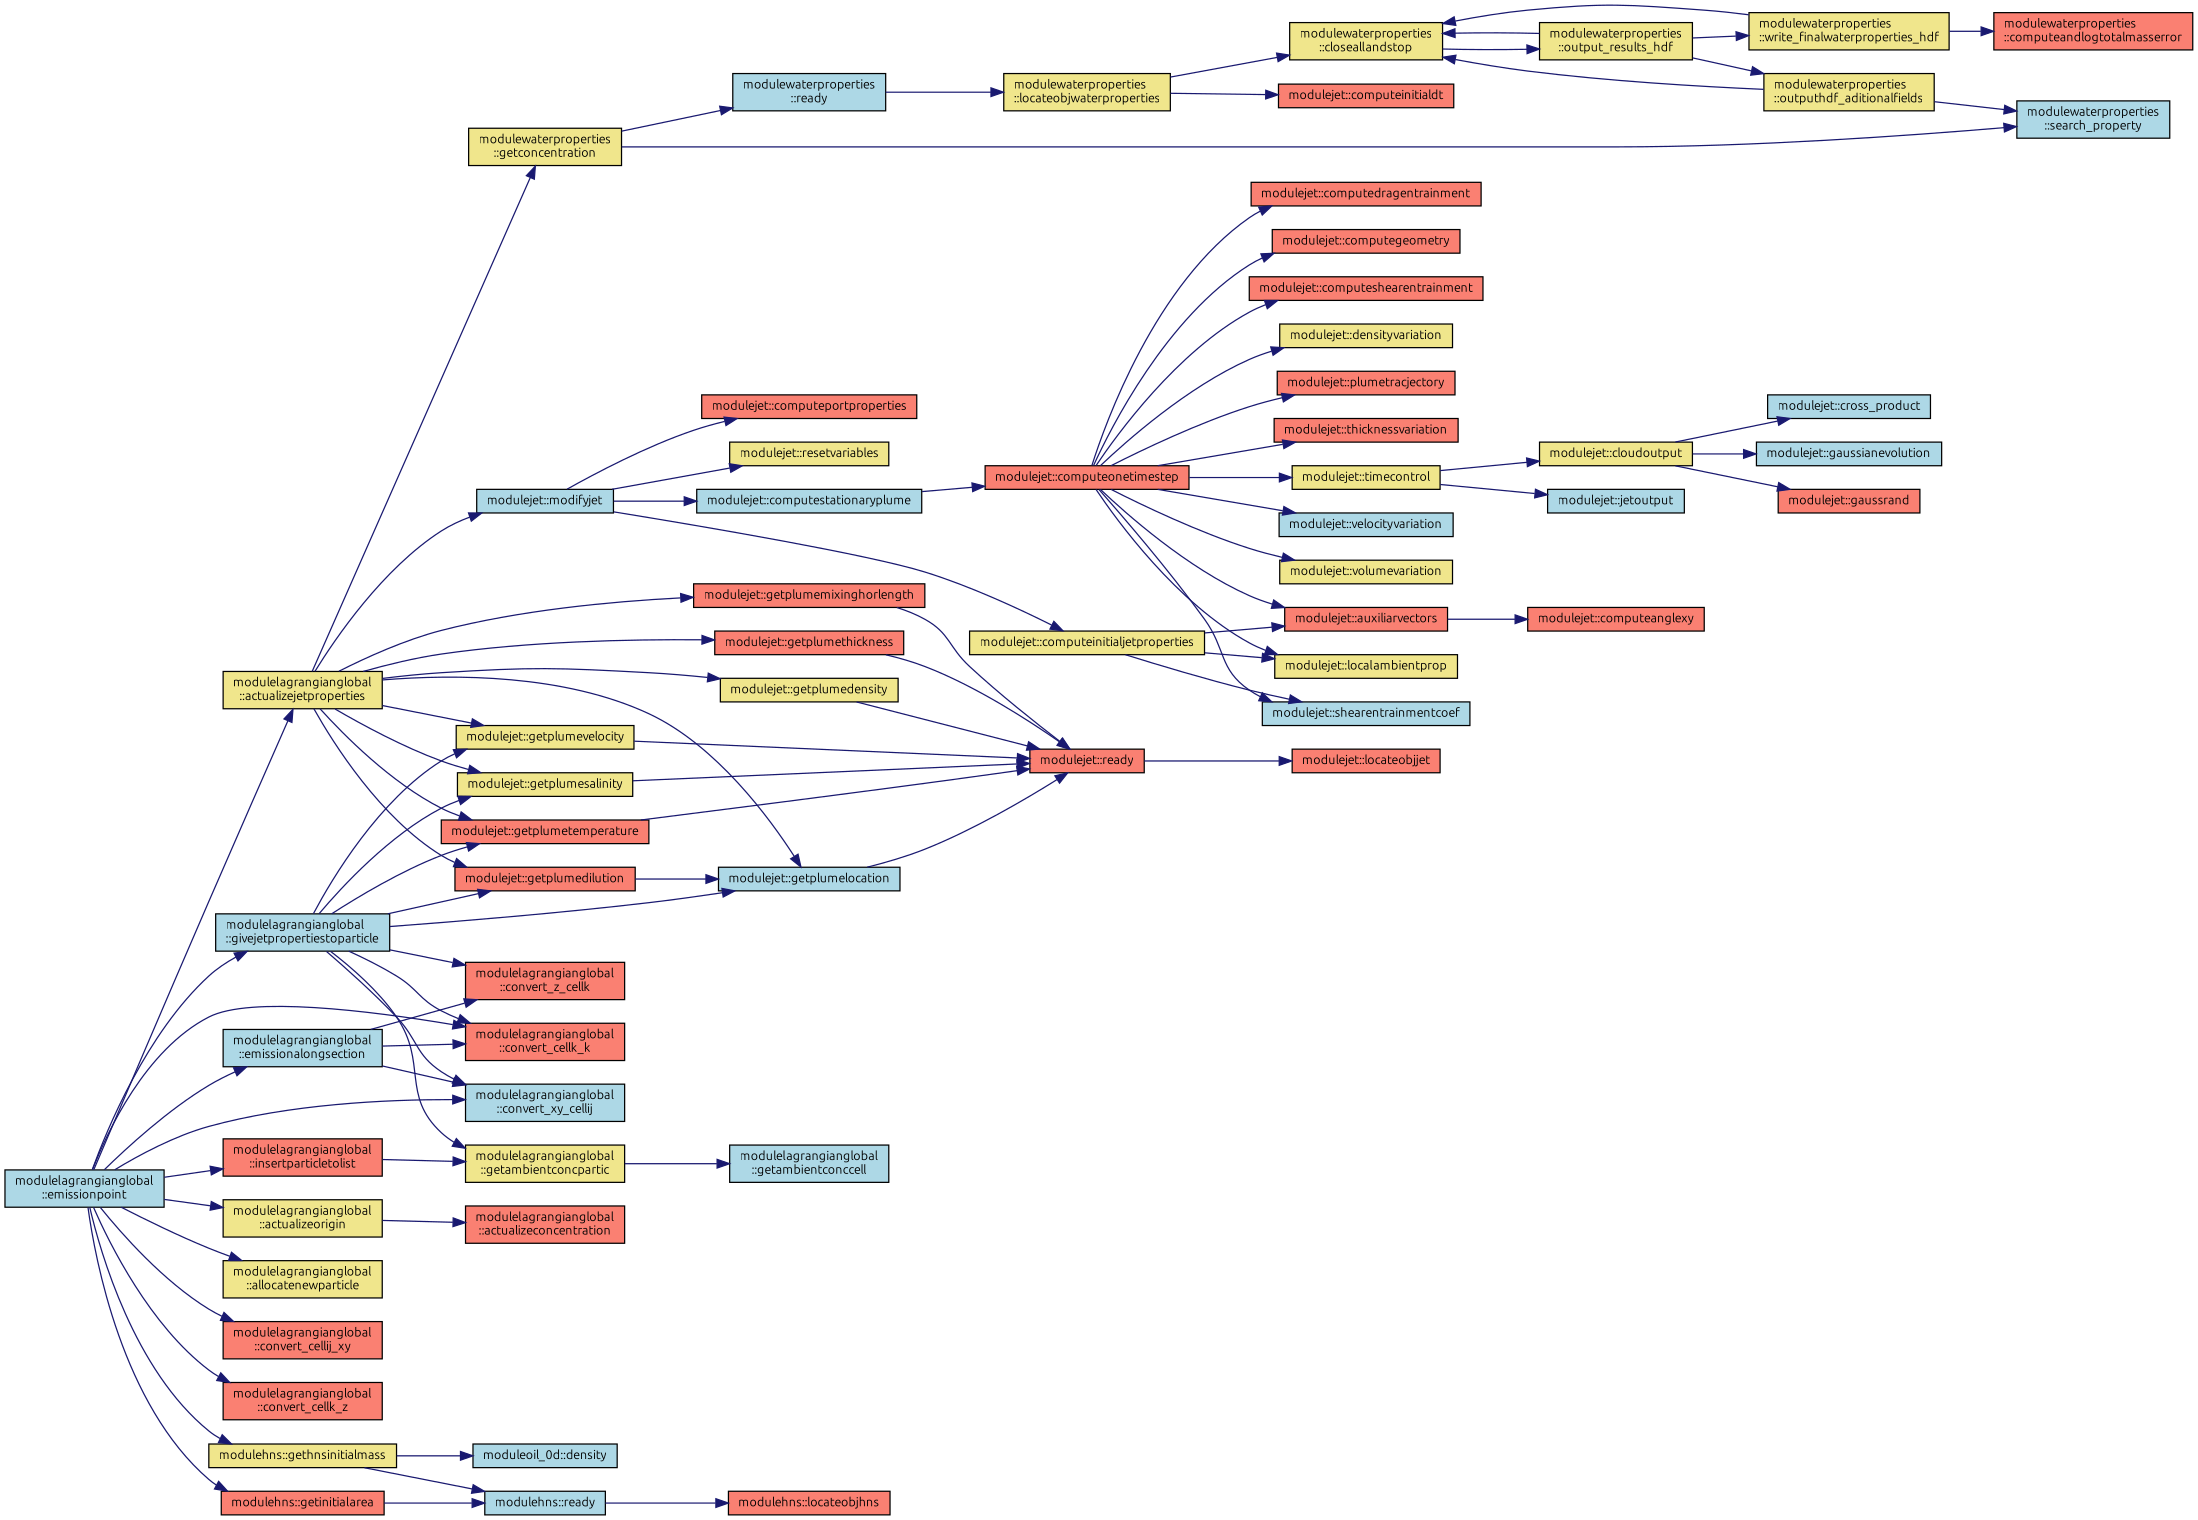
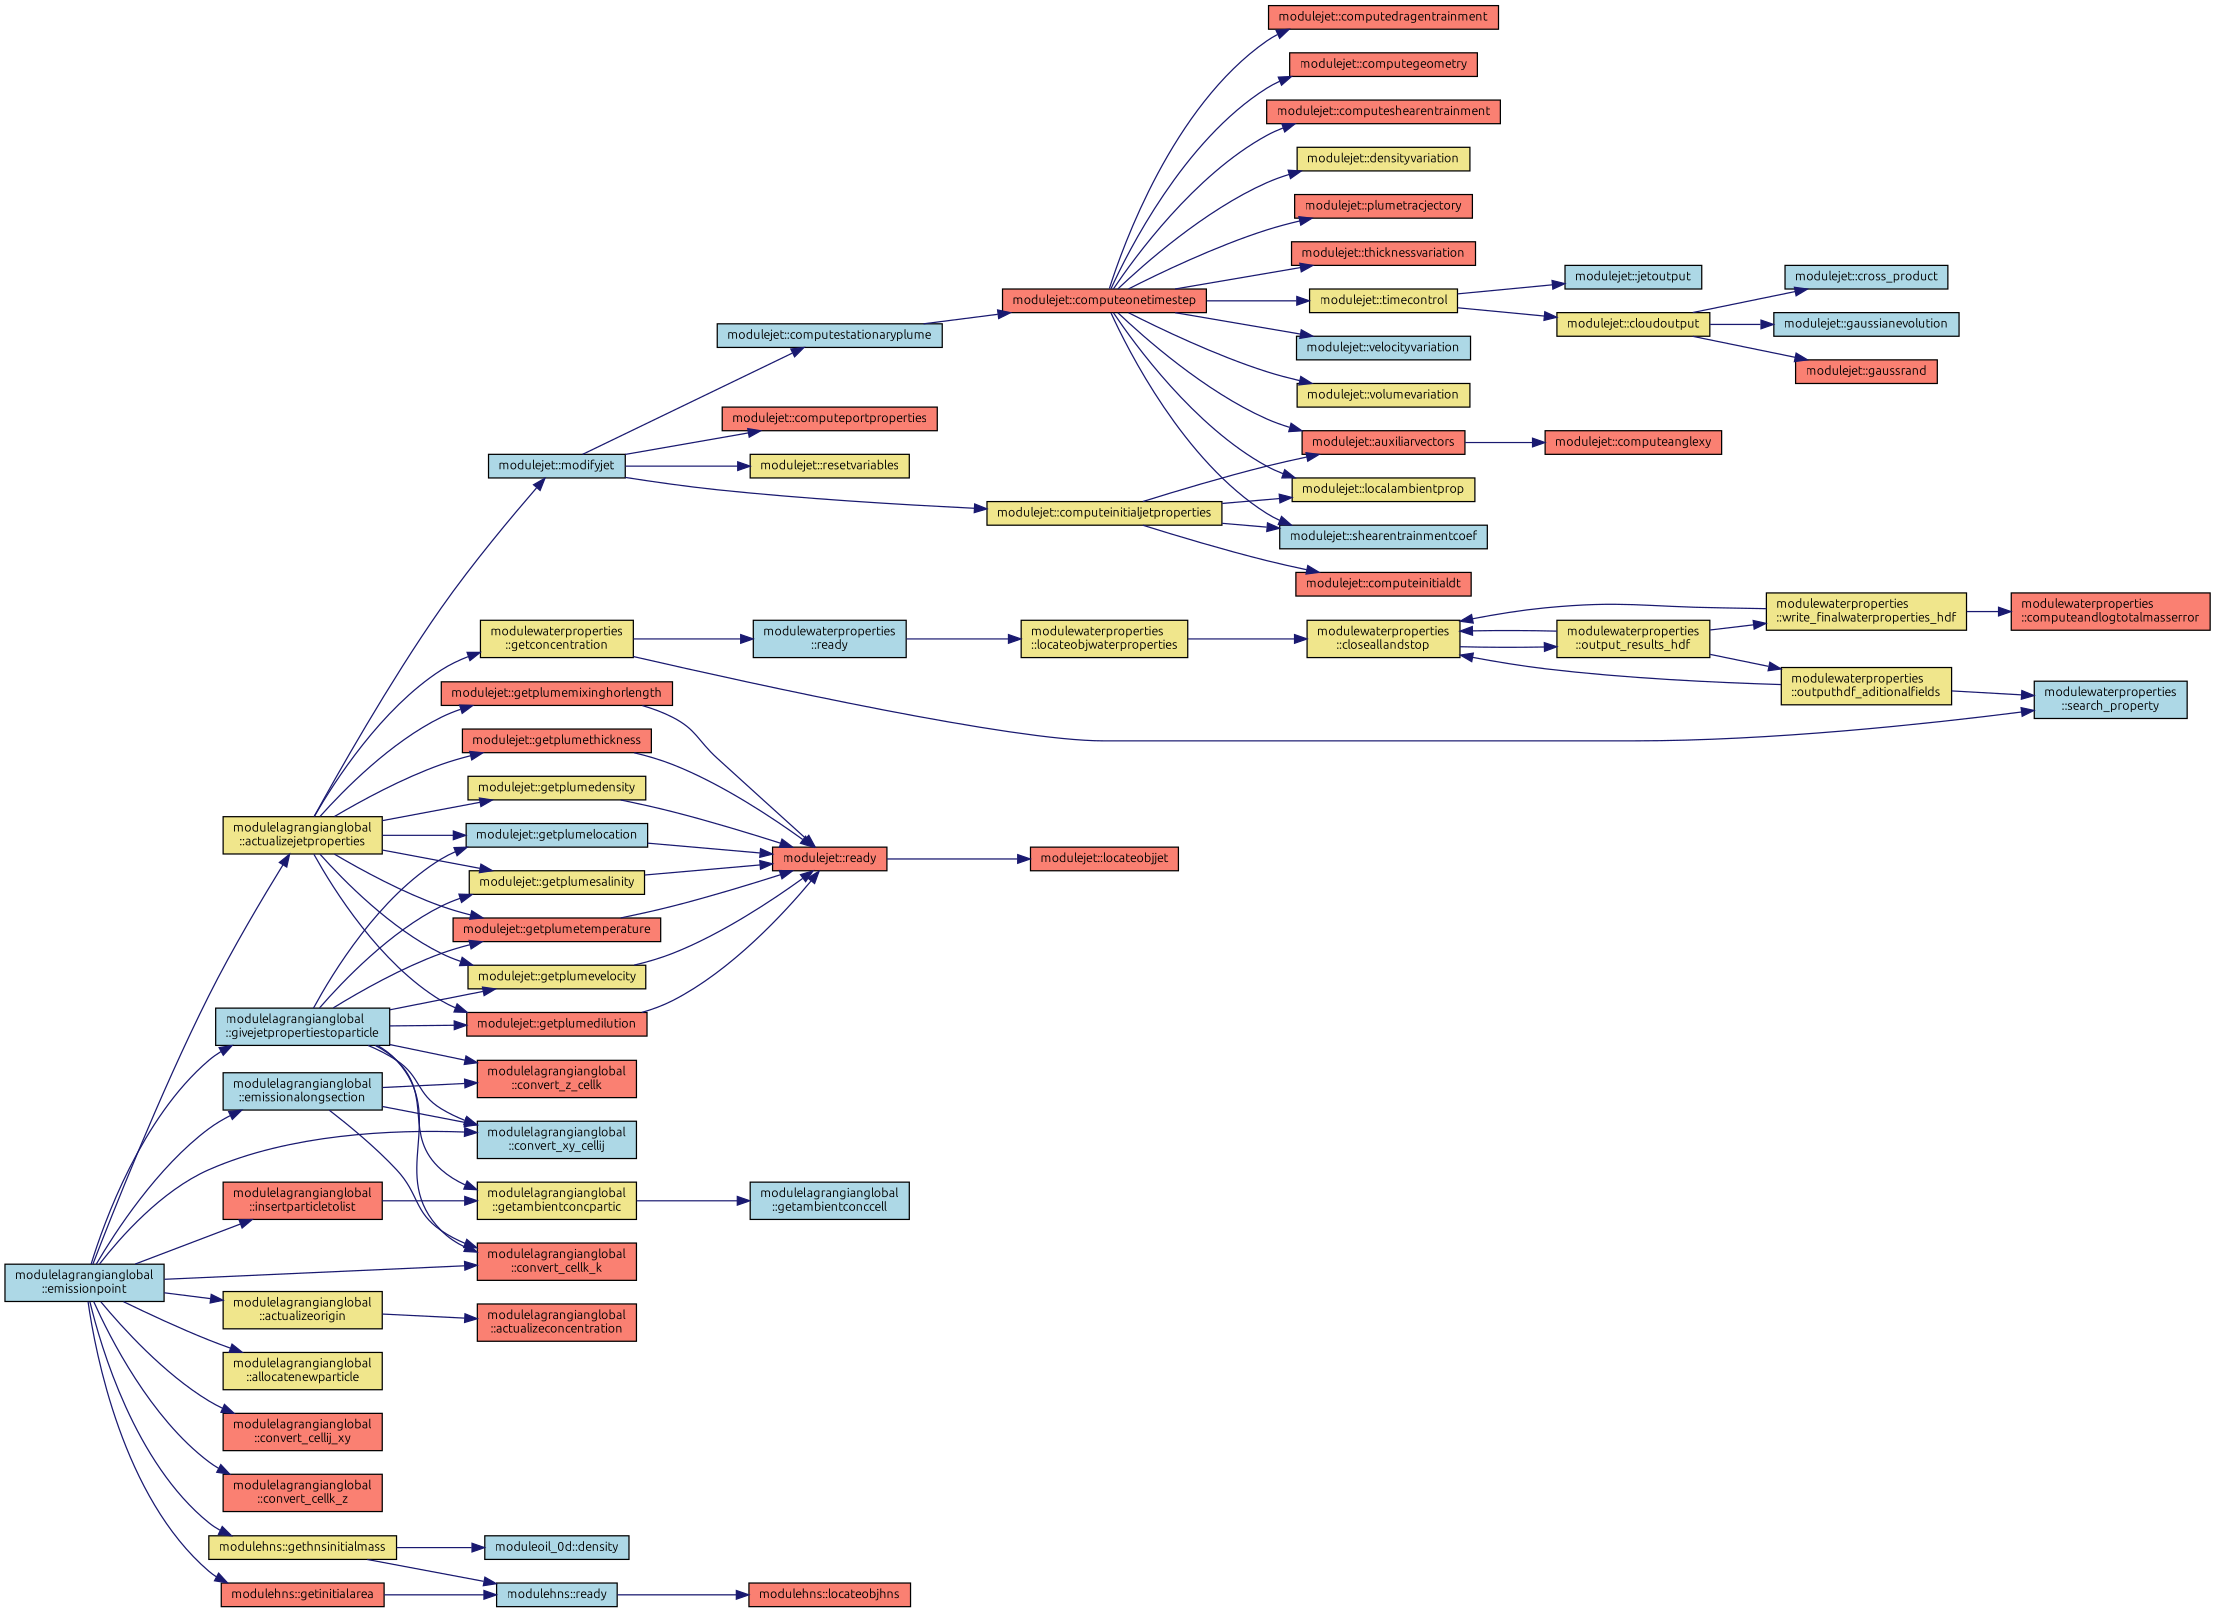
(1218, 94) -> (1224, 549)
(671, 879) -> (735, 958)
